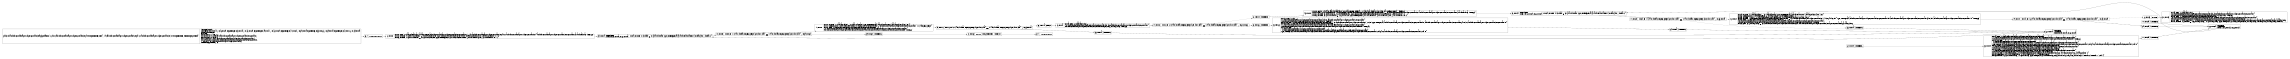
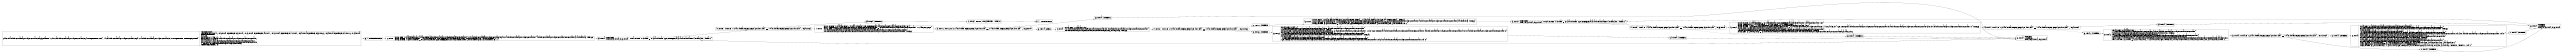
(2154, 17) -> (2096, 33)
none -> (2280, 36)
